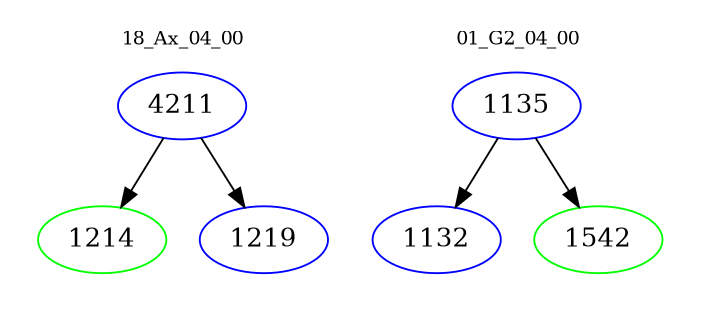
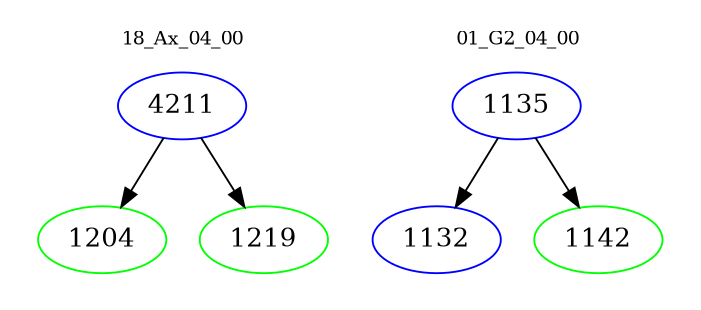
(102, 240) -> (102, 240)
(264, 240) -> (264, 240)
(598, 240) -> (598, 240)
